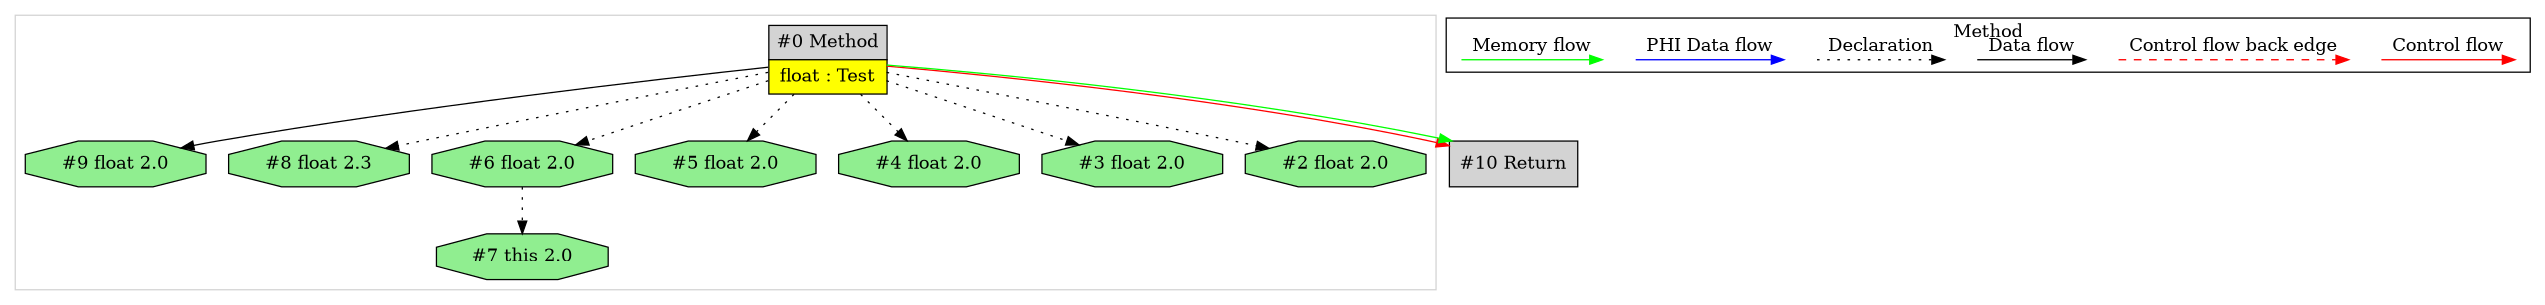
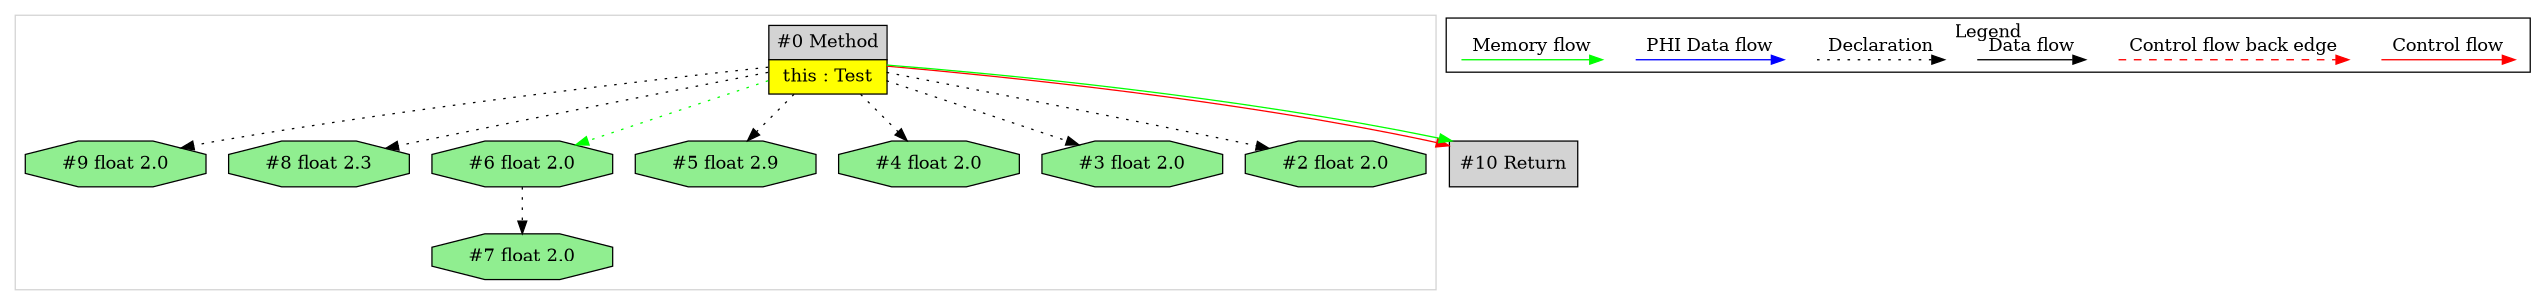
(1988, 33) -> (1988, 33)
(828, 76) -> (828, 76)
(480, 102) -> (480, 102)
(678, 111) -> (678, 111)
(726, 164) -> (726, 164)
(522, 257) -> (522, 257)
